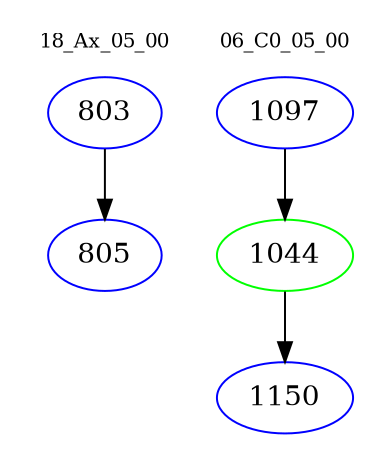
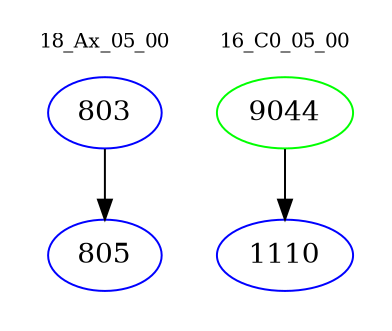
(285, 43) -> (285, 43)
(285, 113) -> none
(285, 255) -> (285, 113)
(285, 398) -> (285, 255)
